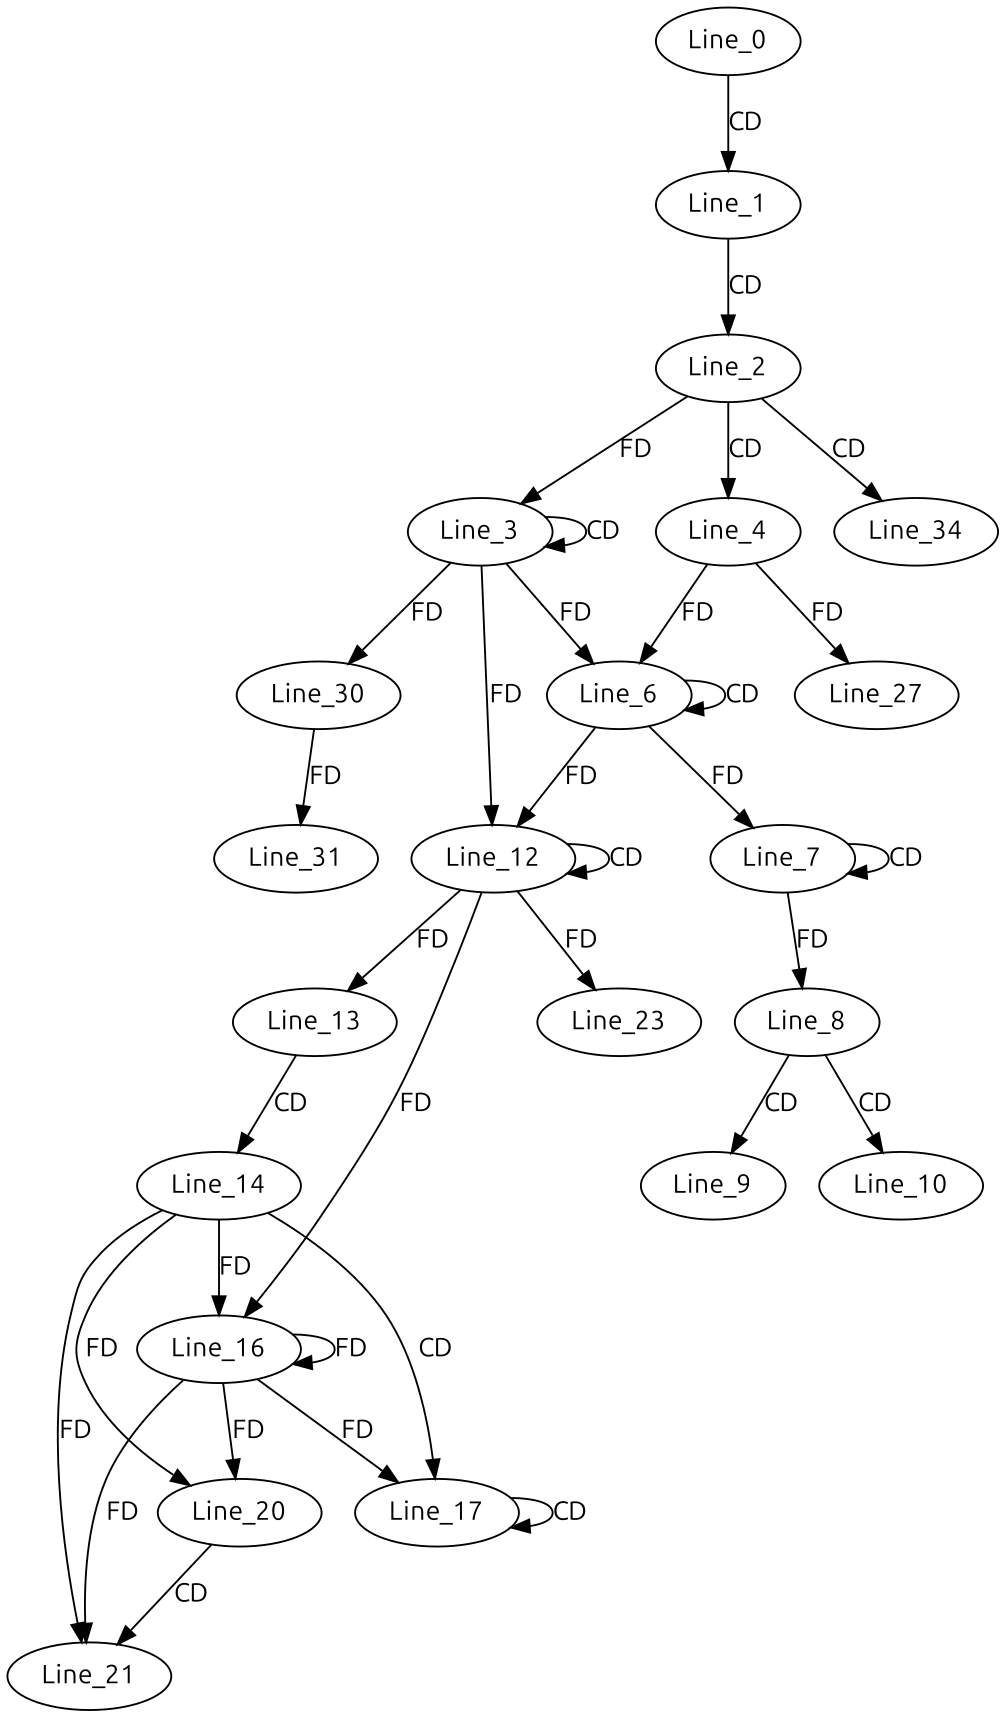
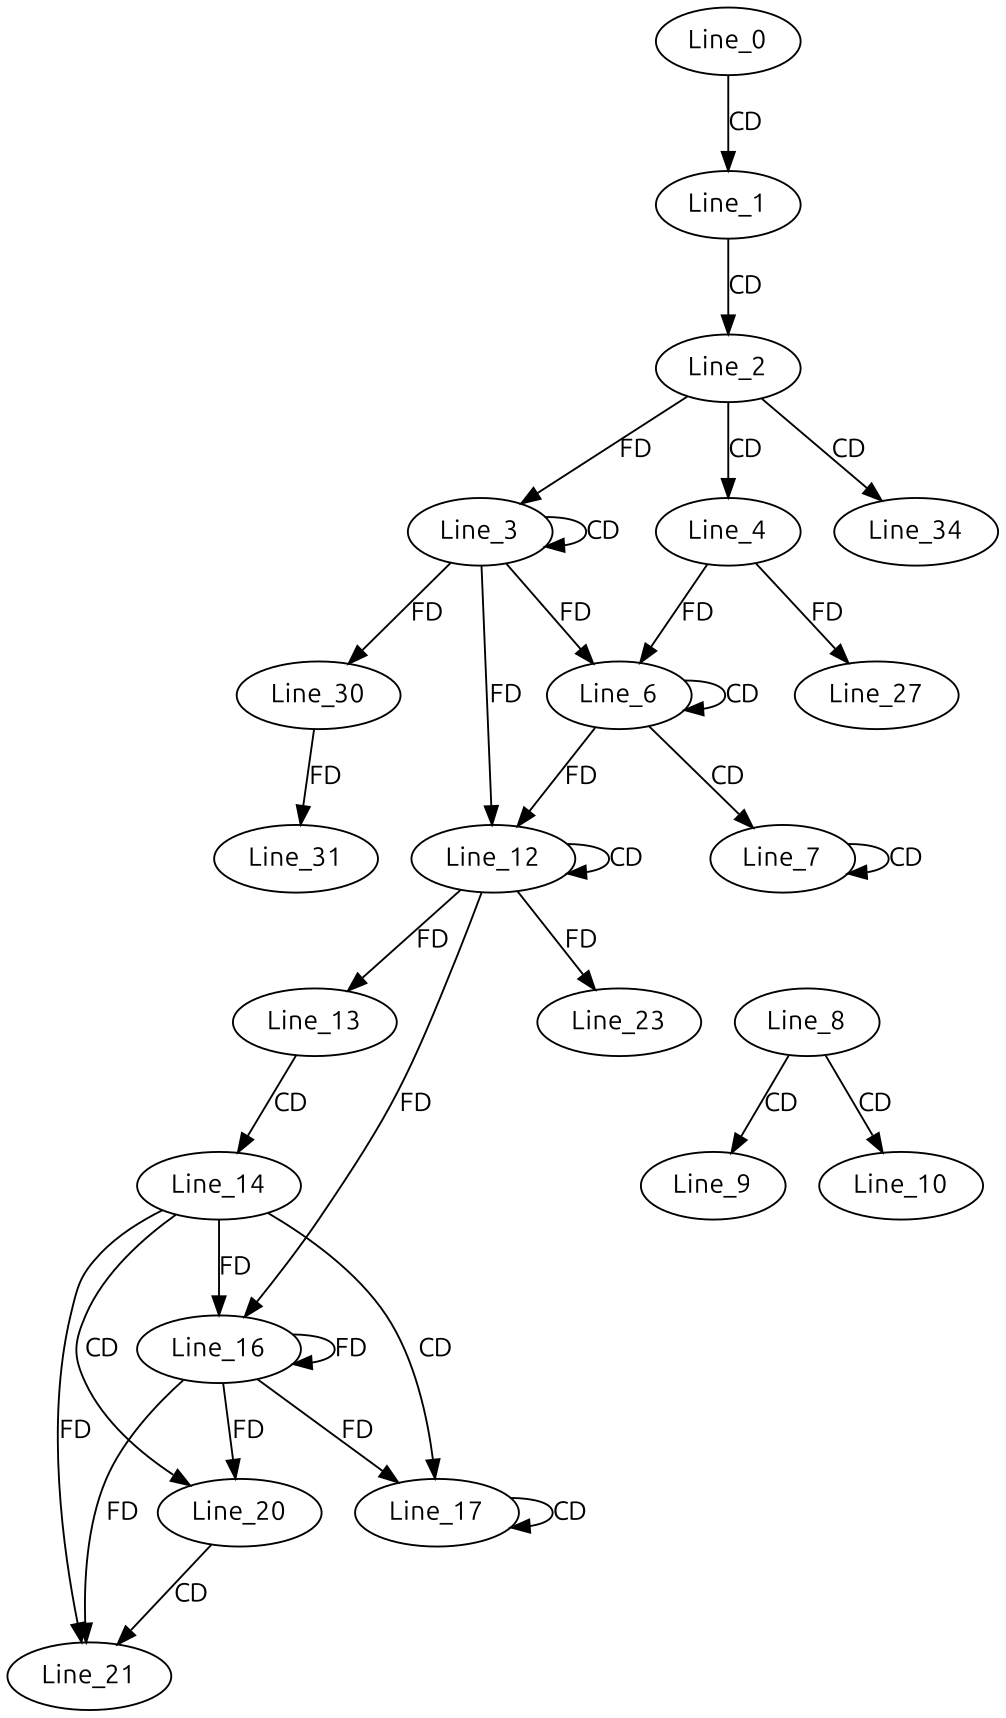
(728, 777) -> (728, 777)
(794, 931) -> none
(103, 1349) -> (103, 1349)
